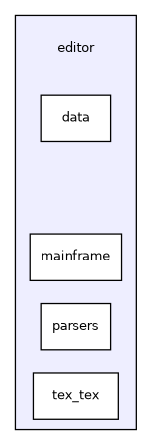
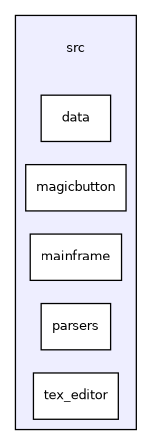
(76, 49) -> (76, 49)
none -> (76, 188)
(76, 396) -> (76, 396)
